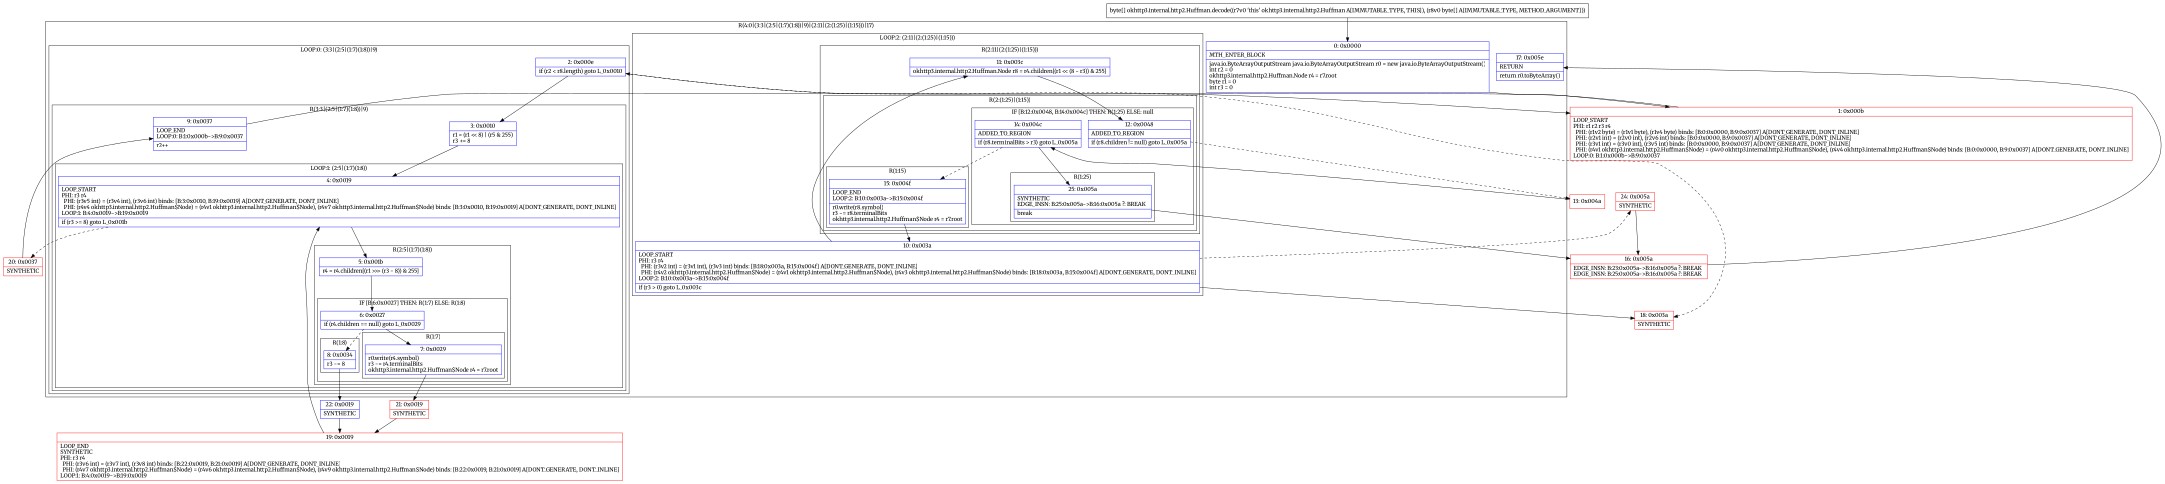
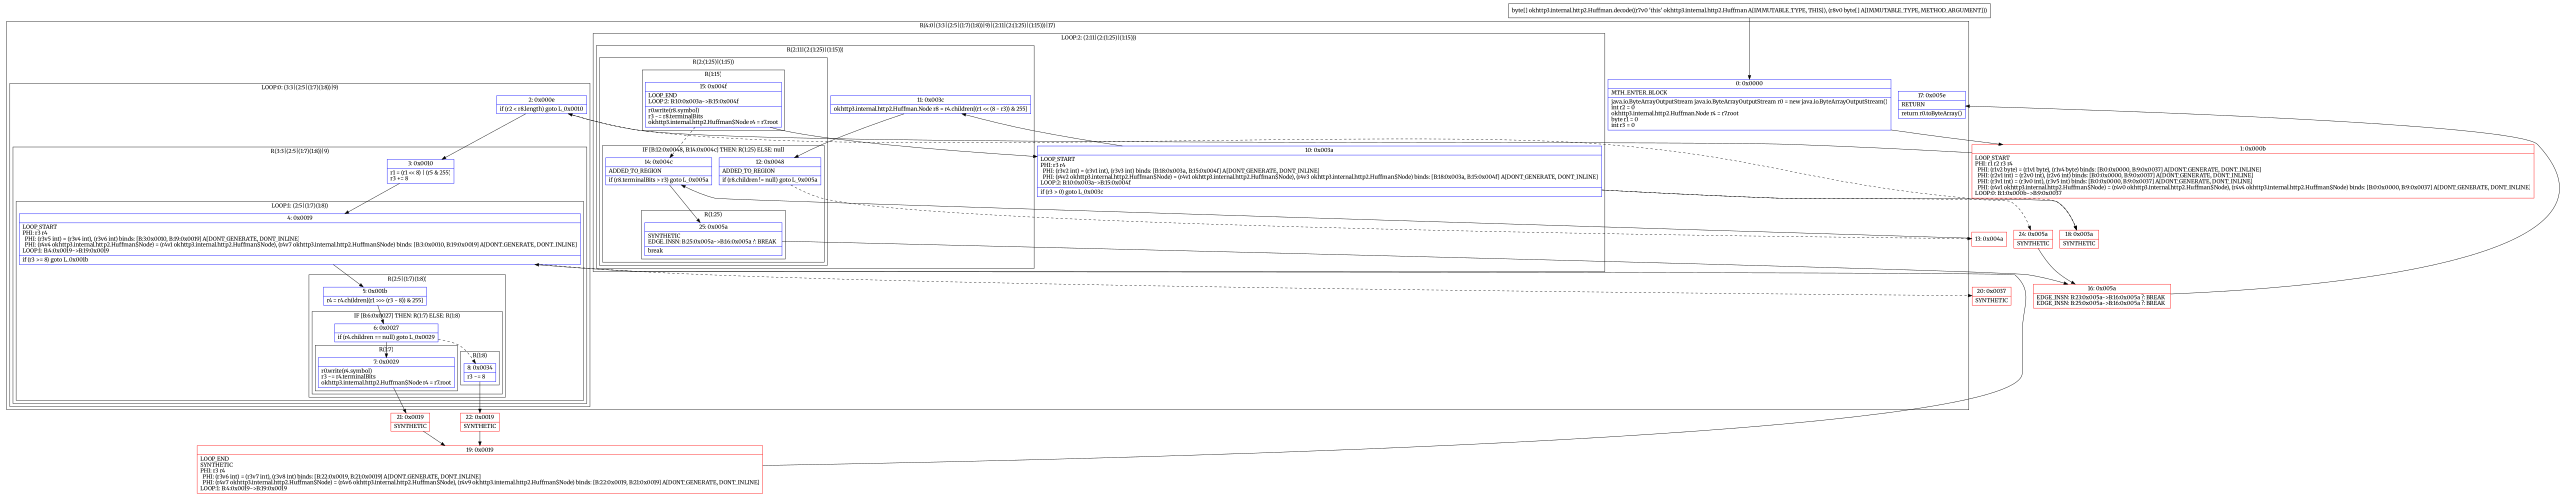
(200, 134) -> none
(1139, 143) -> (770, 180)
(975, 162) -> (684, 141)
(340, 409) -> (480, 422)
